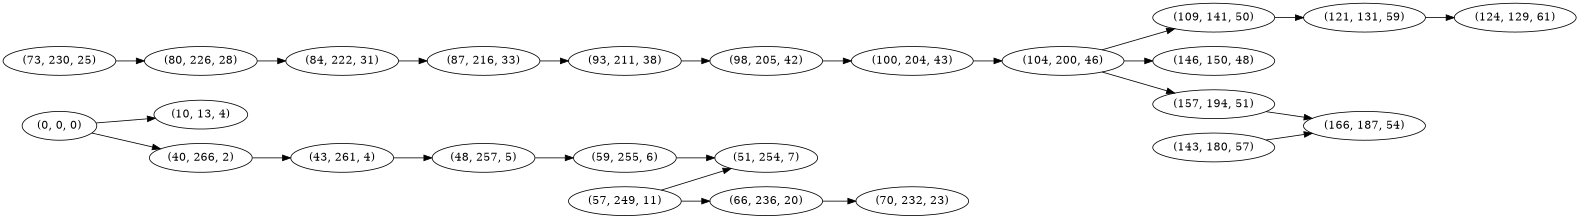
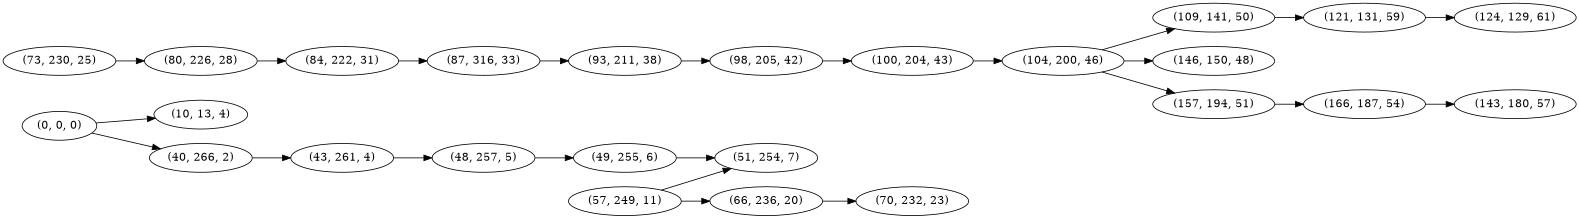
(484, 61) -> (484, 61)
(1285, 137) -> (1436, 104)
(625, 158) -> (625, 158)
